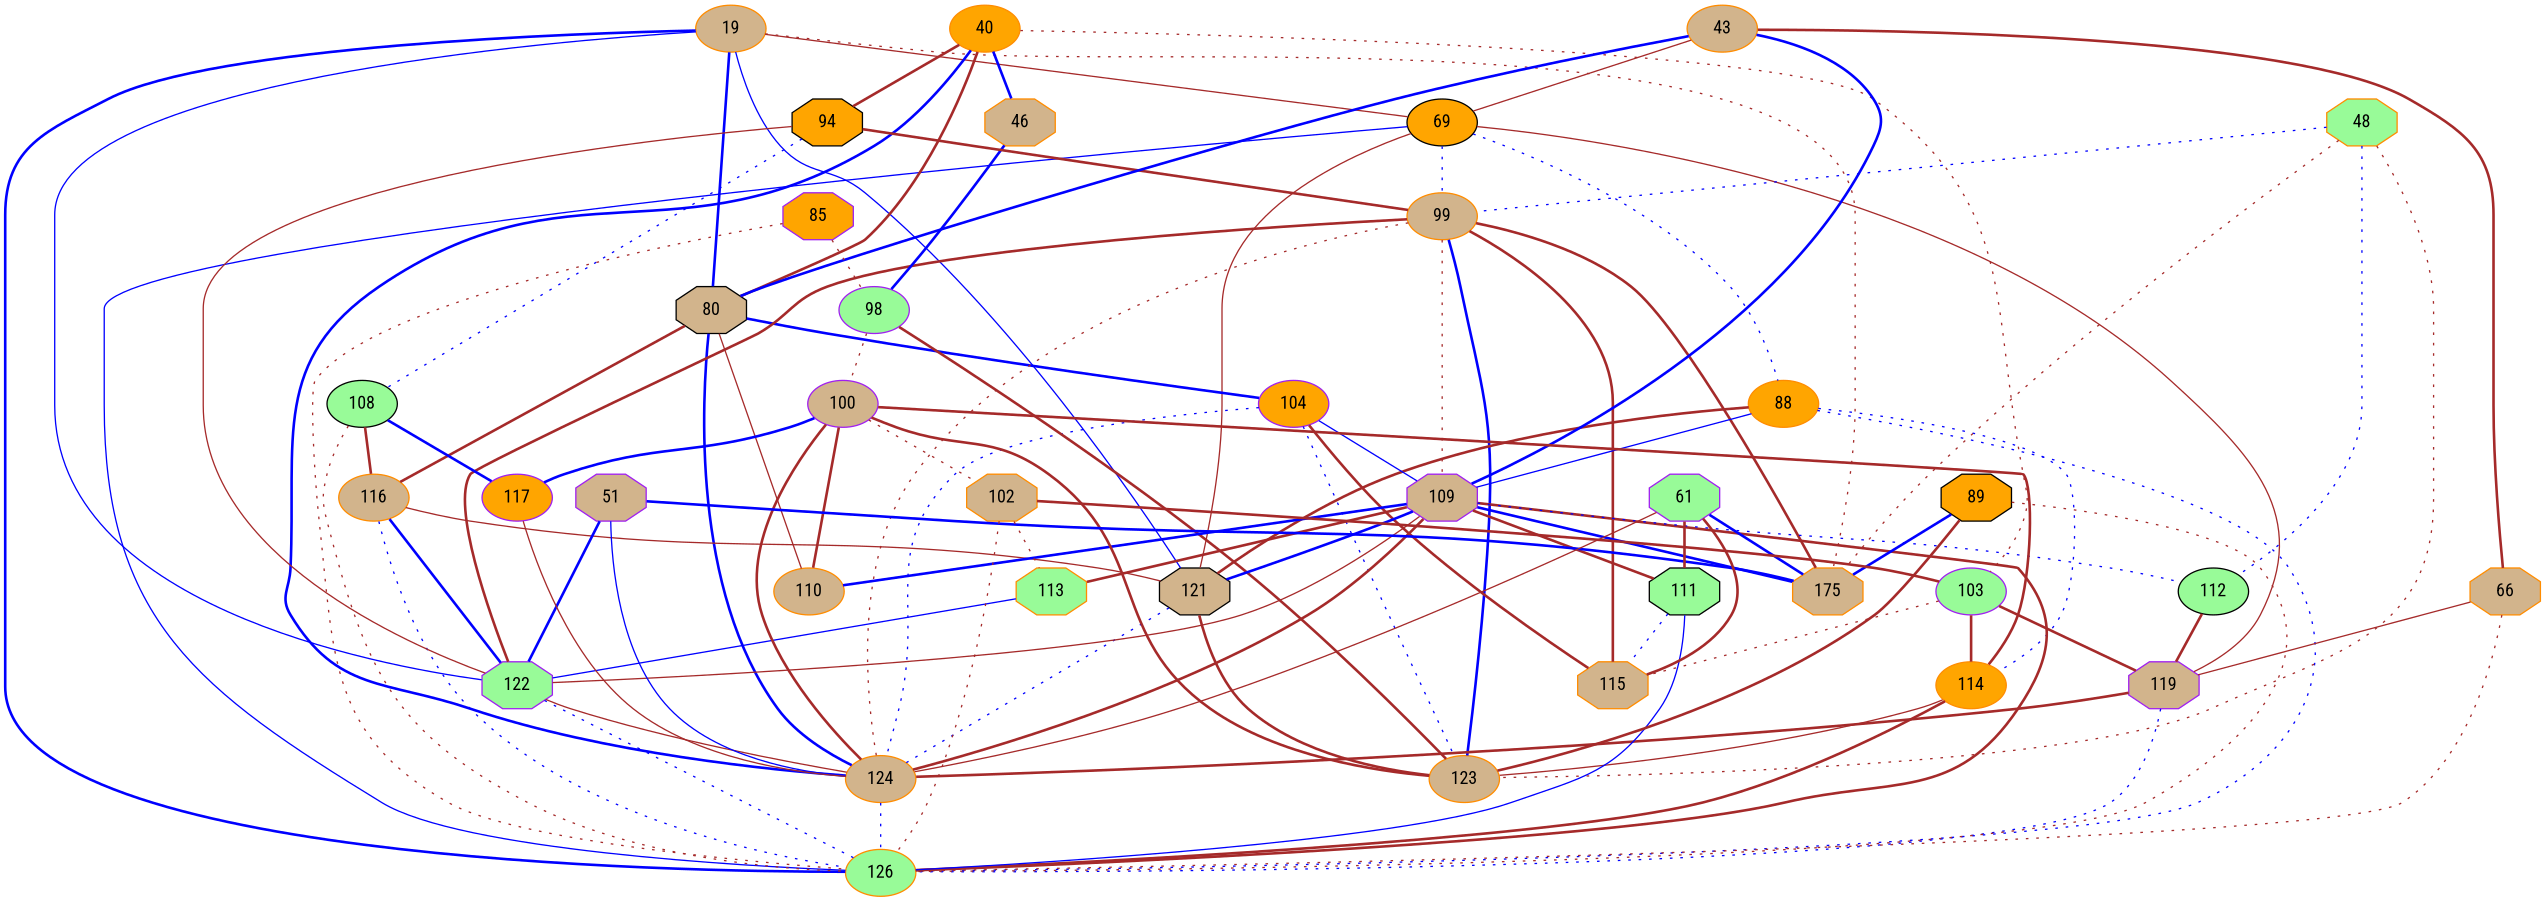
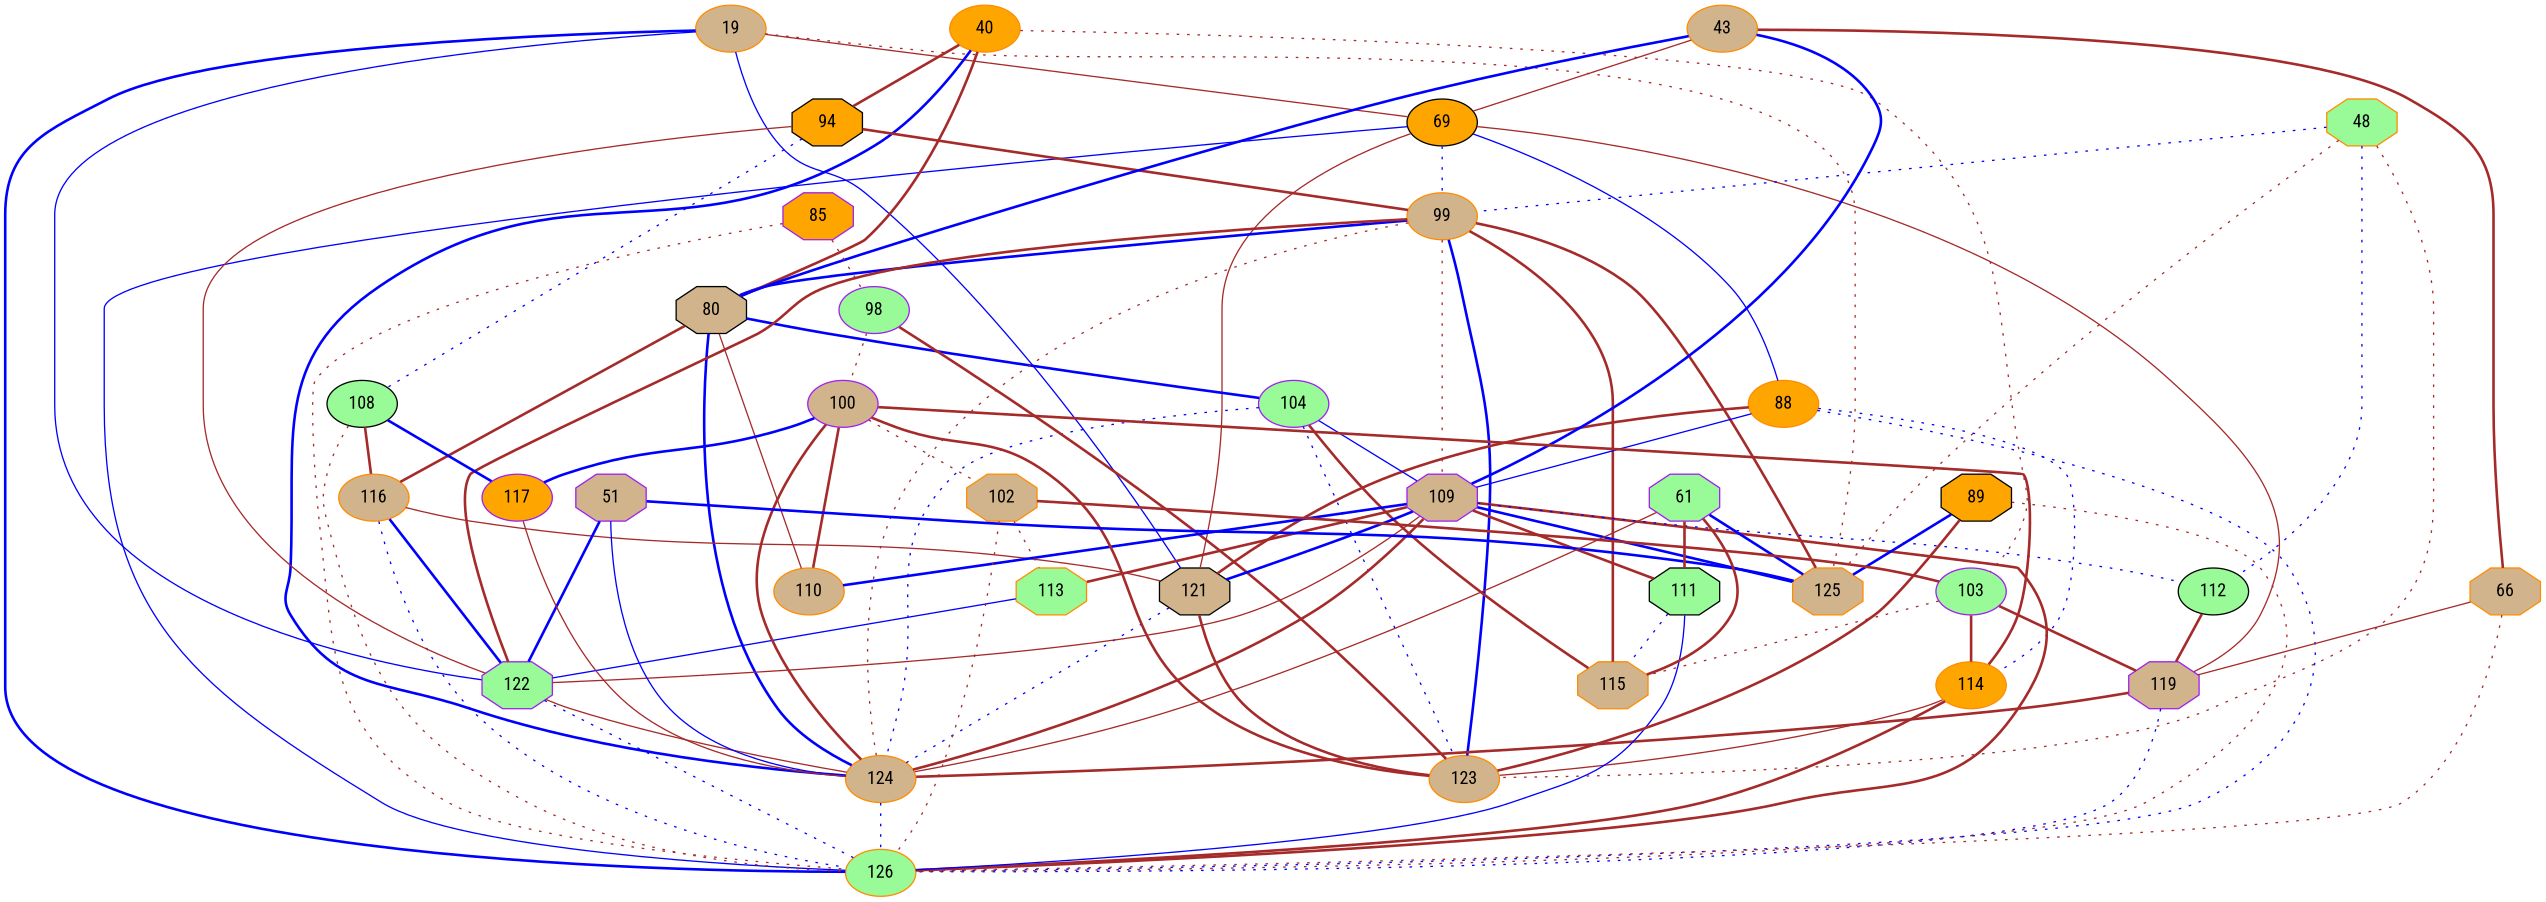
(1020, 122) -> none
(721, 169) -> (1072, 251)
(1655, 224) -> (1655, 224)
(1294, 404) -> (1294, 404)
(1828, 591) -> (1828, 591)
